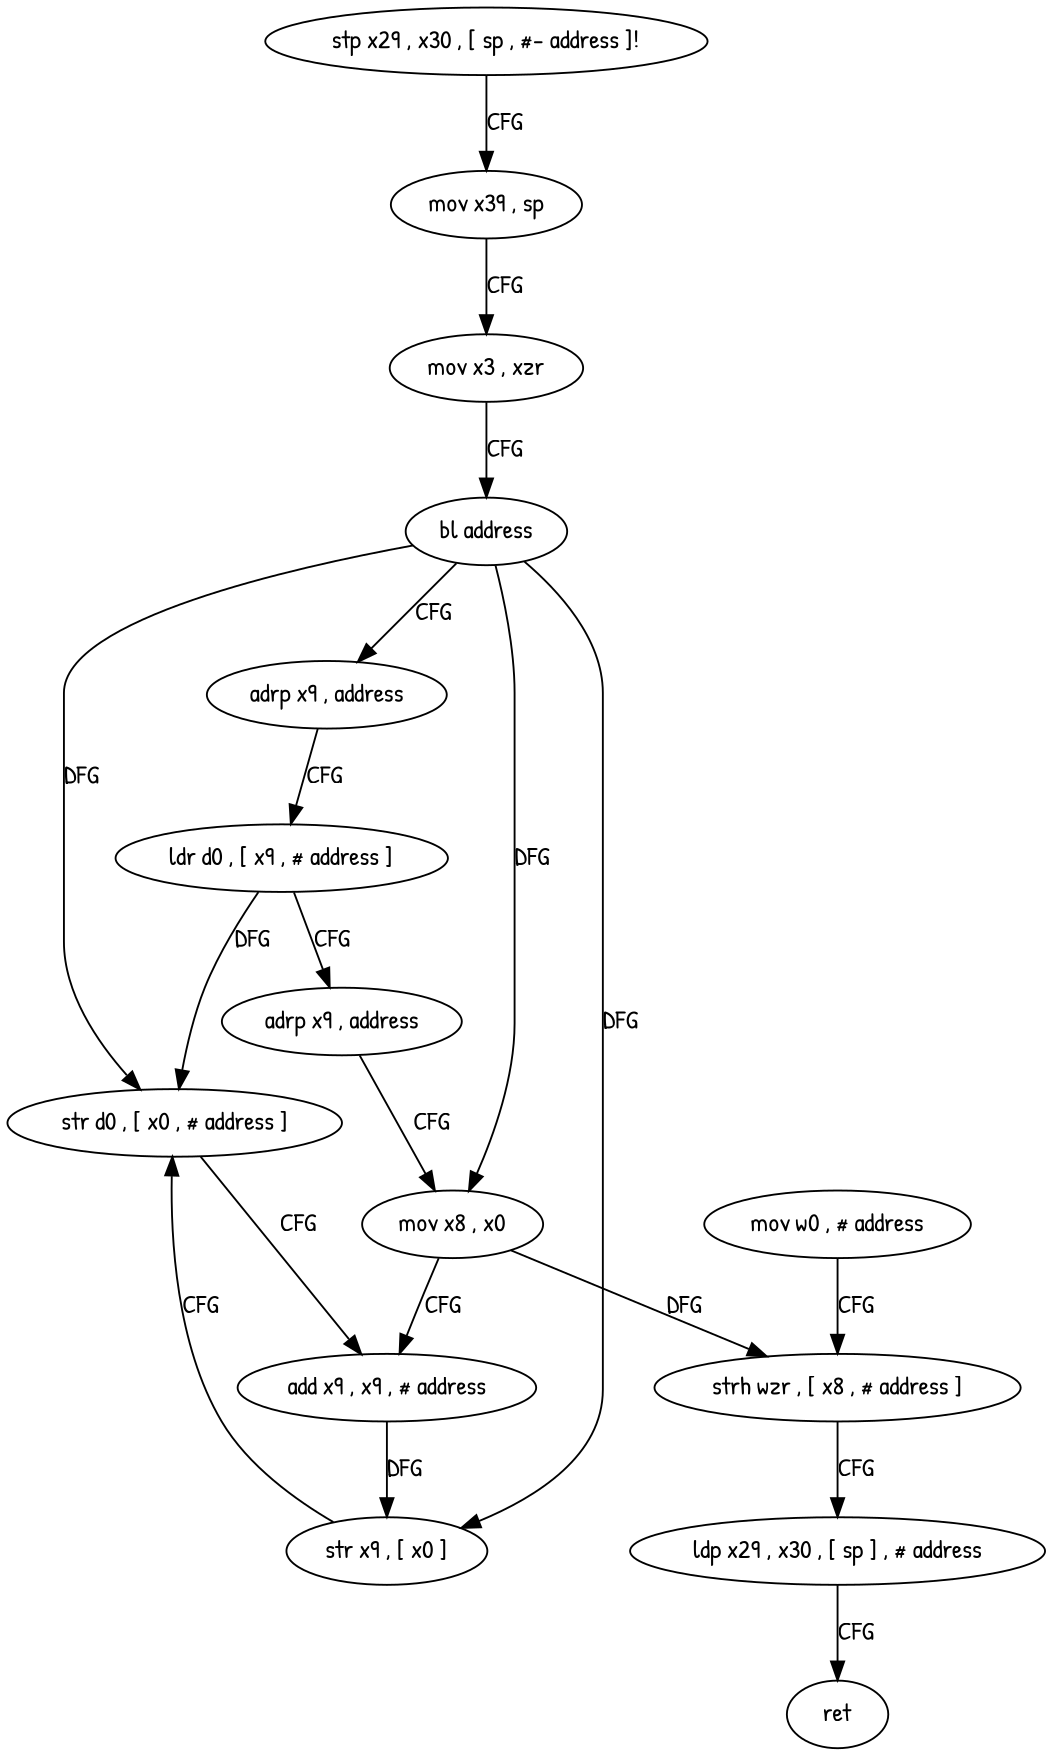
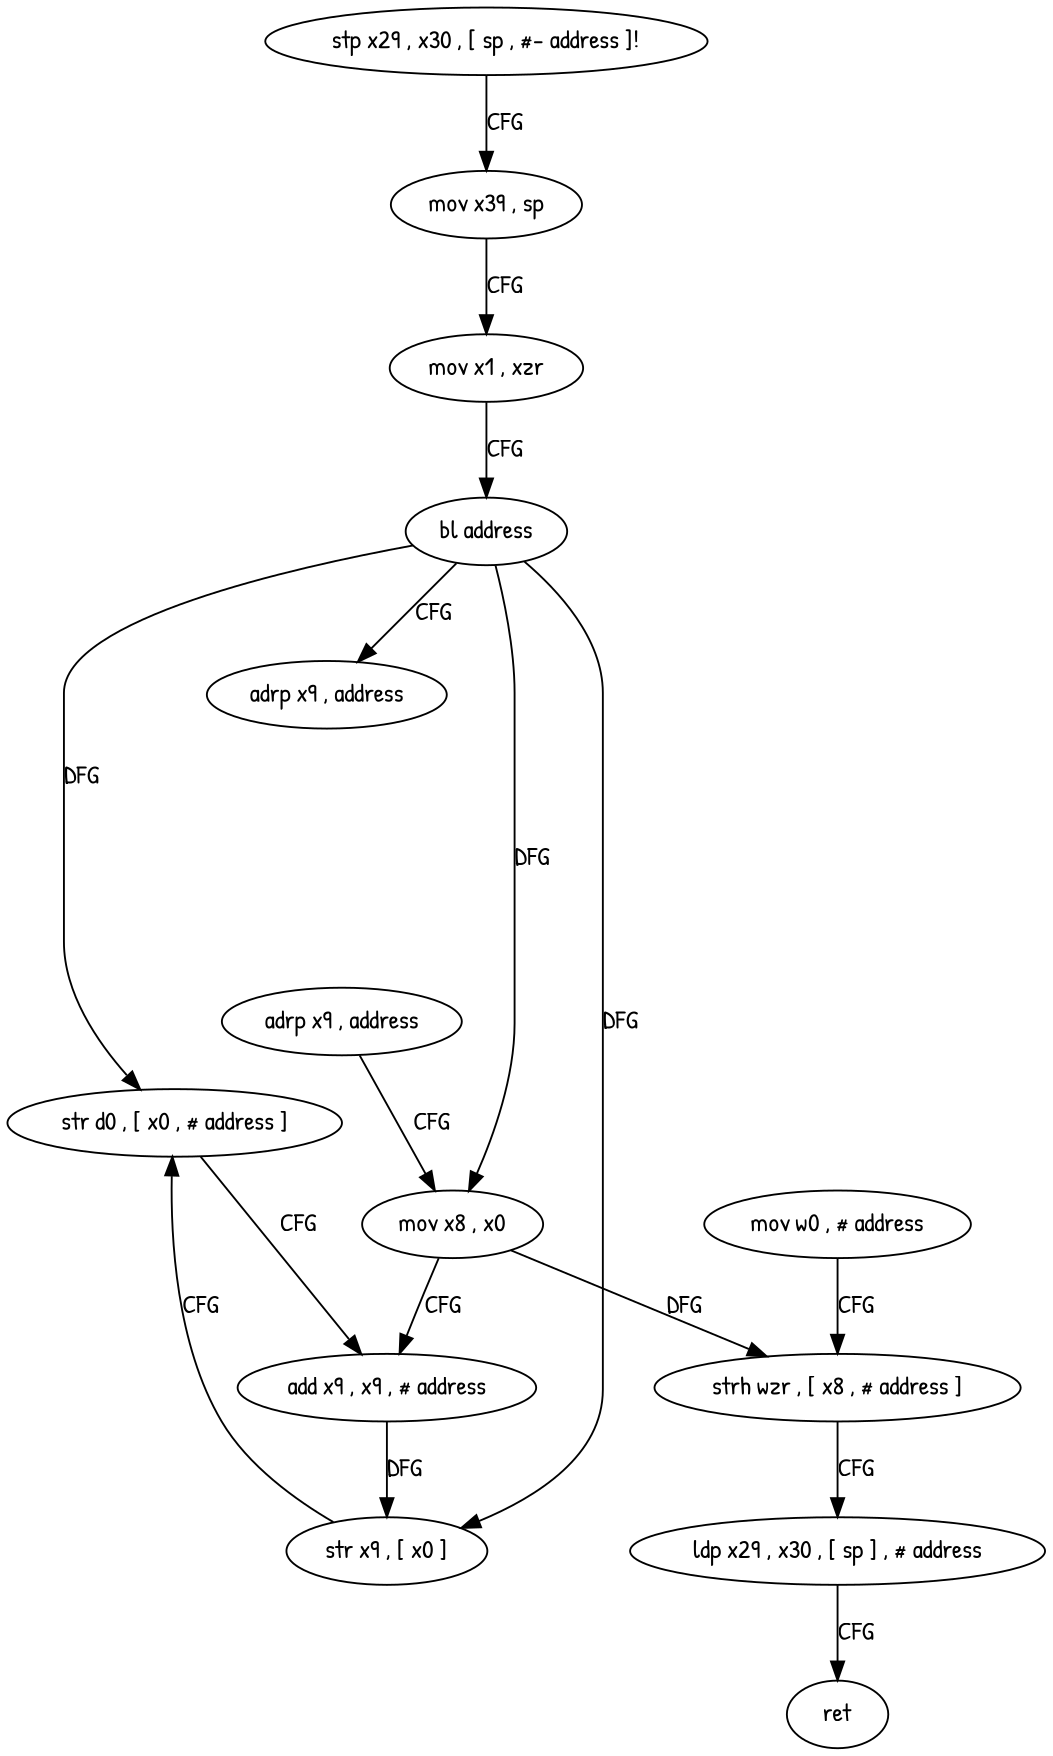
(486, 368) -> (486, 368)
(282, 858) -> none
